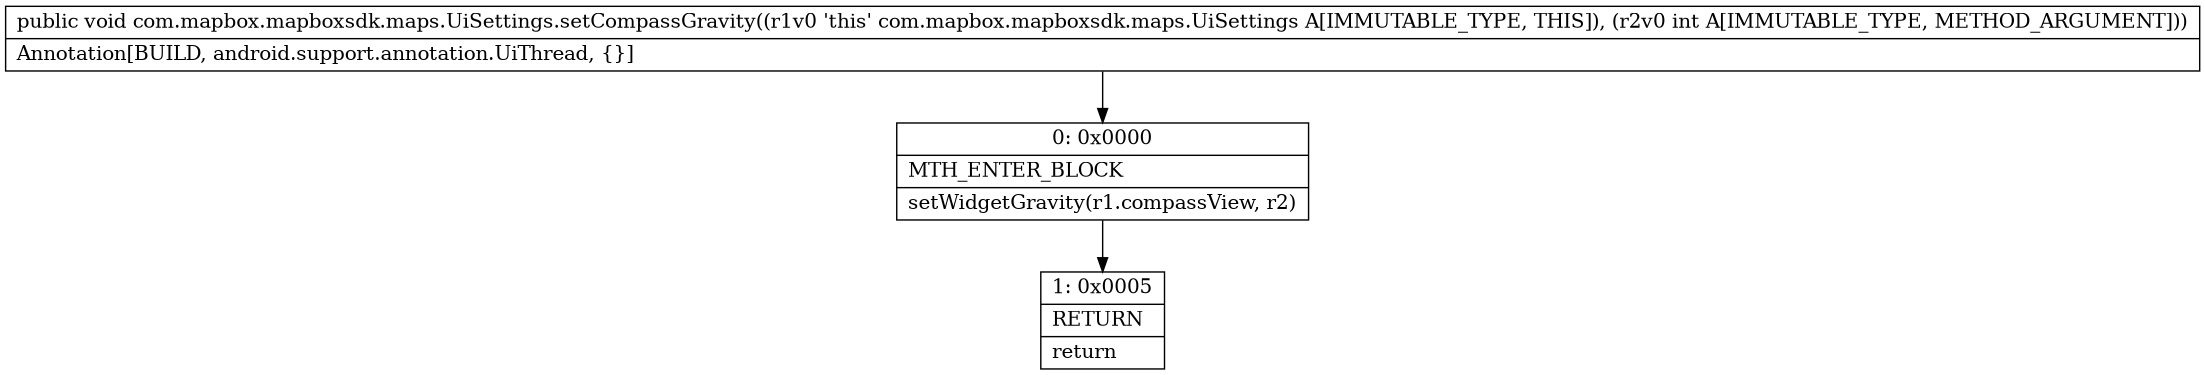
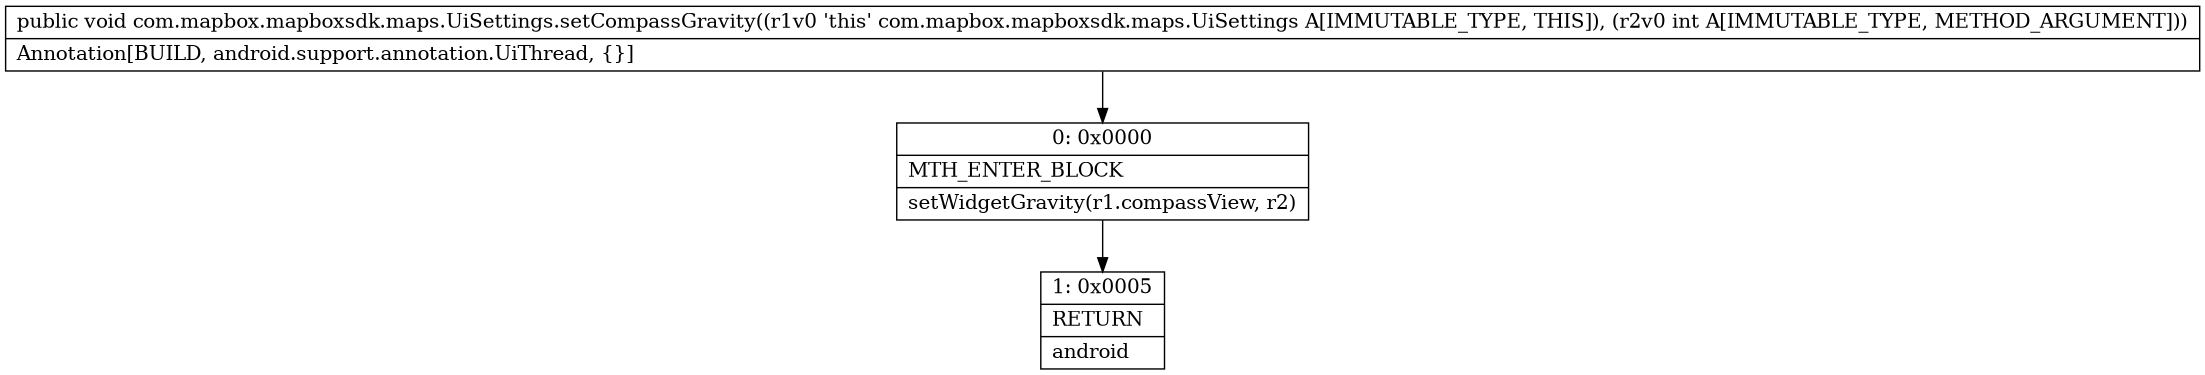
(1084, 352) -> (1091, 352)
